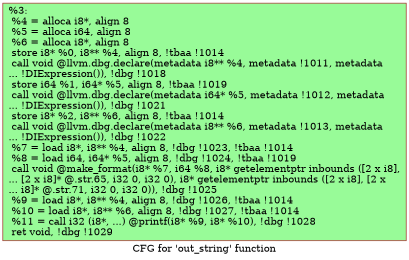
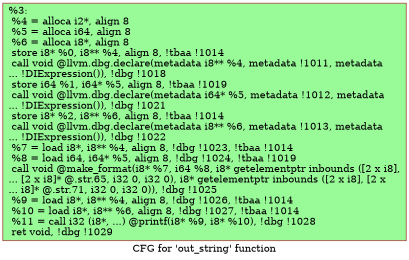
(69, 21) -> (69, 21)
